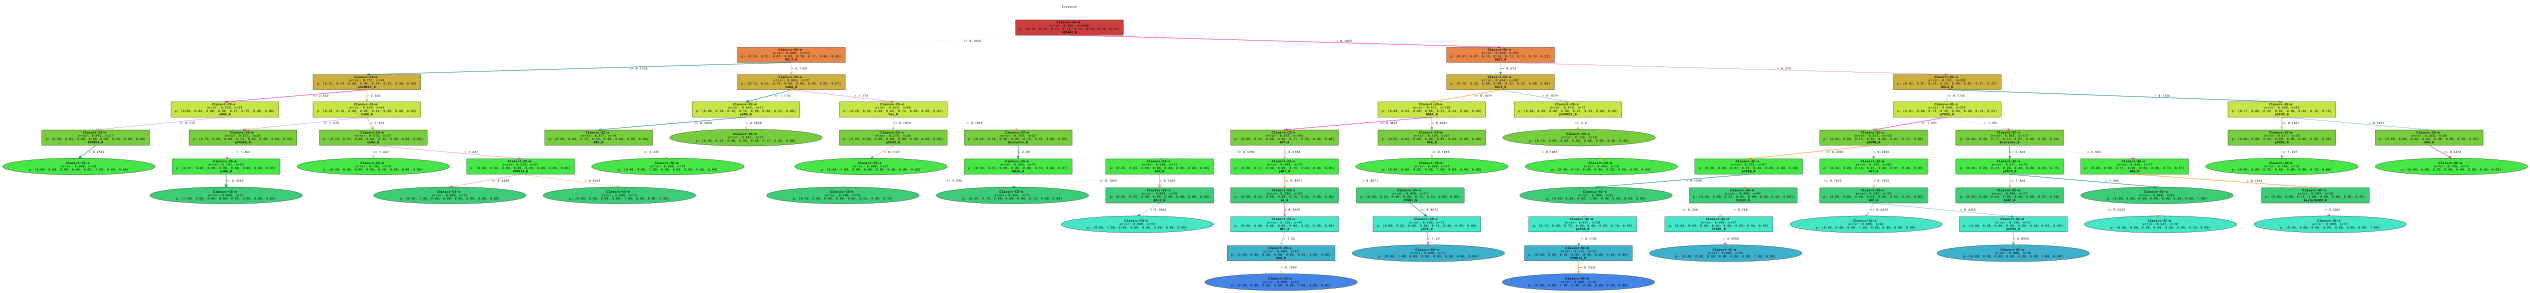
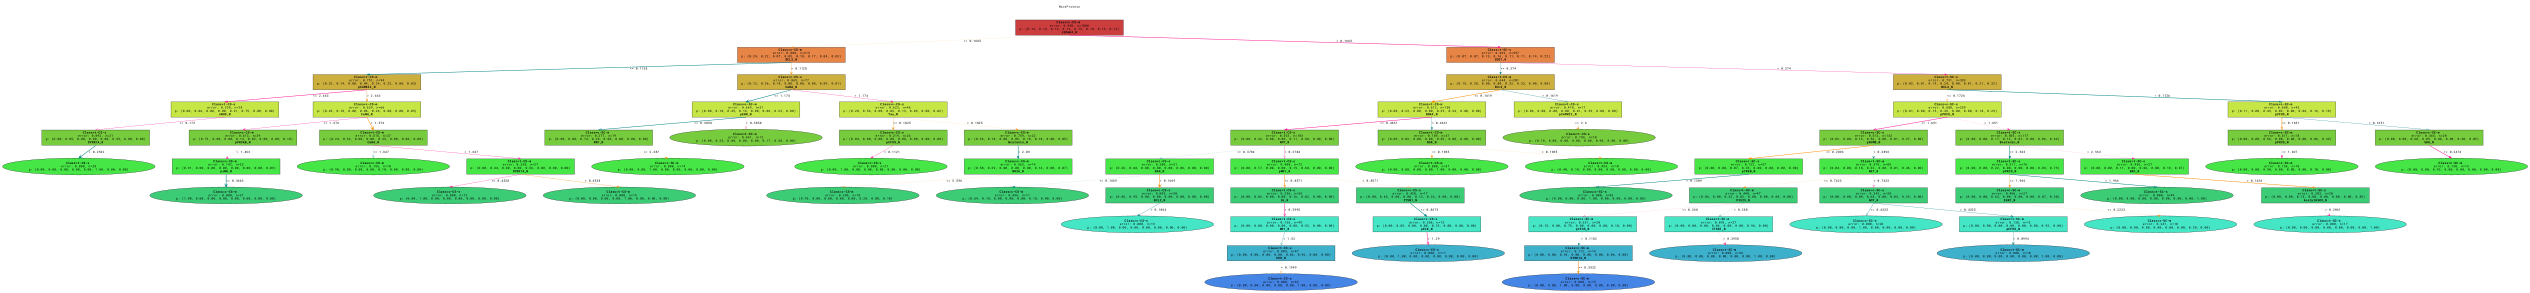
(1069, 7) -> (1069, 7)
